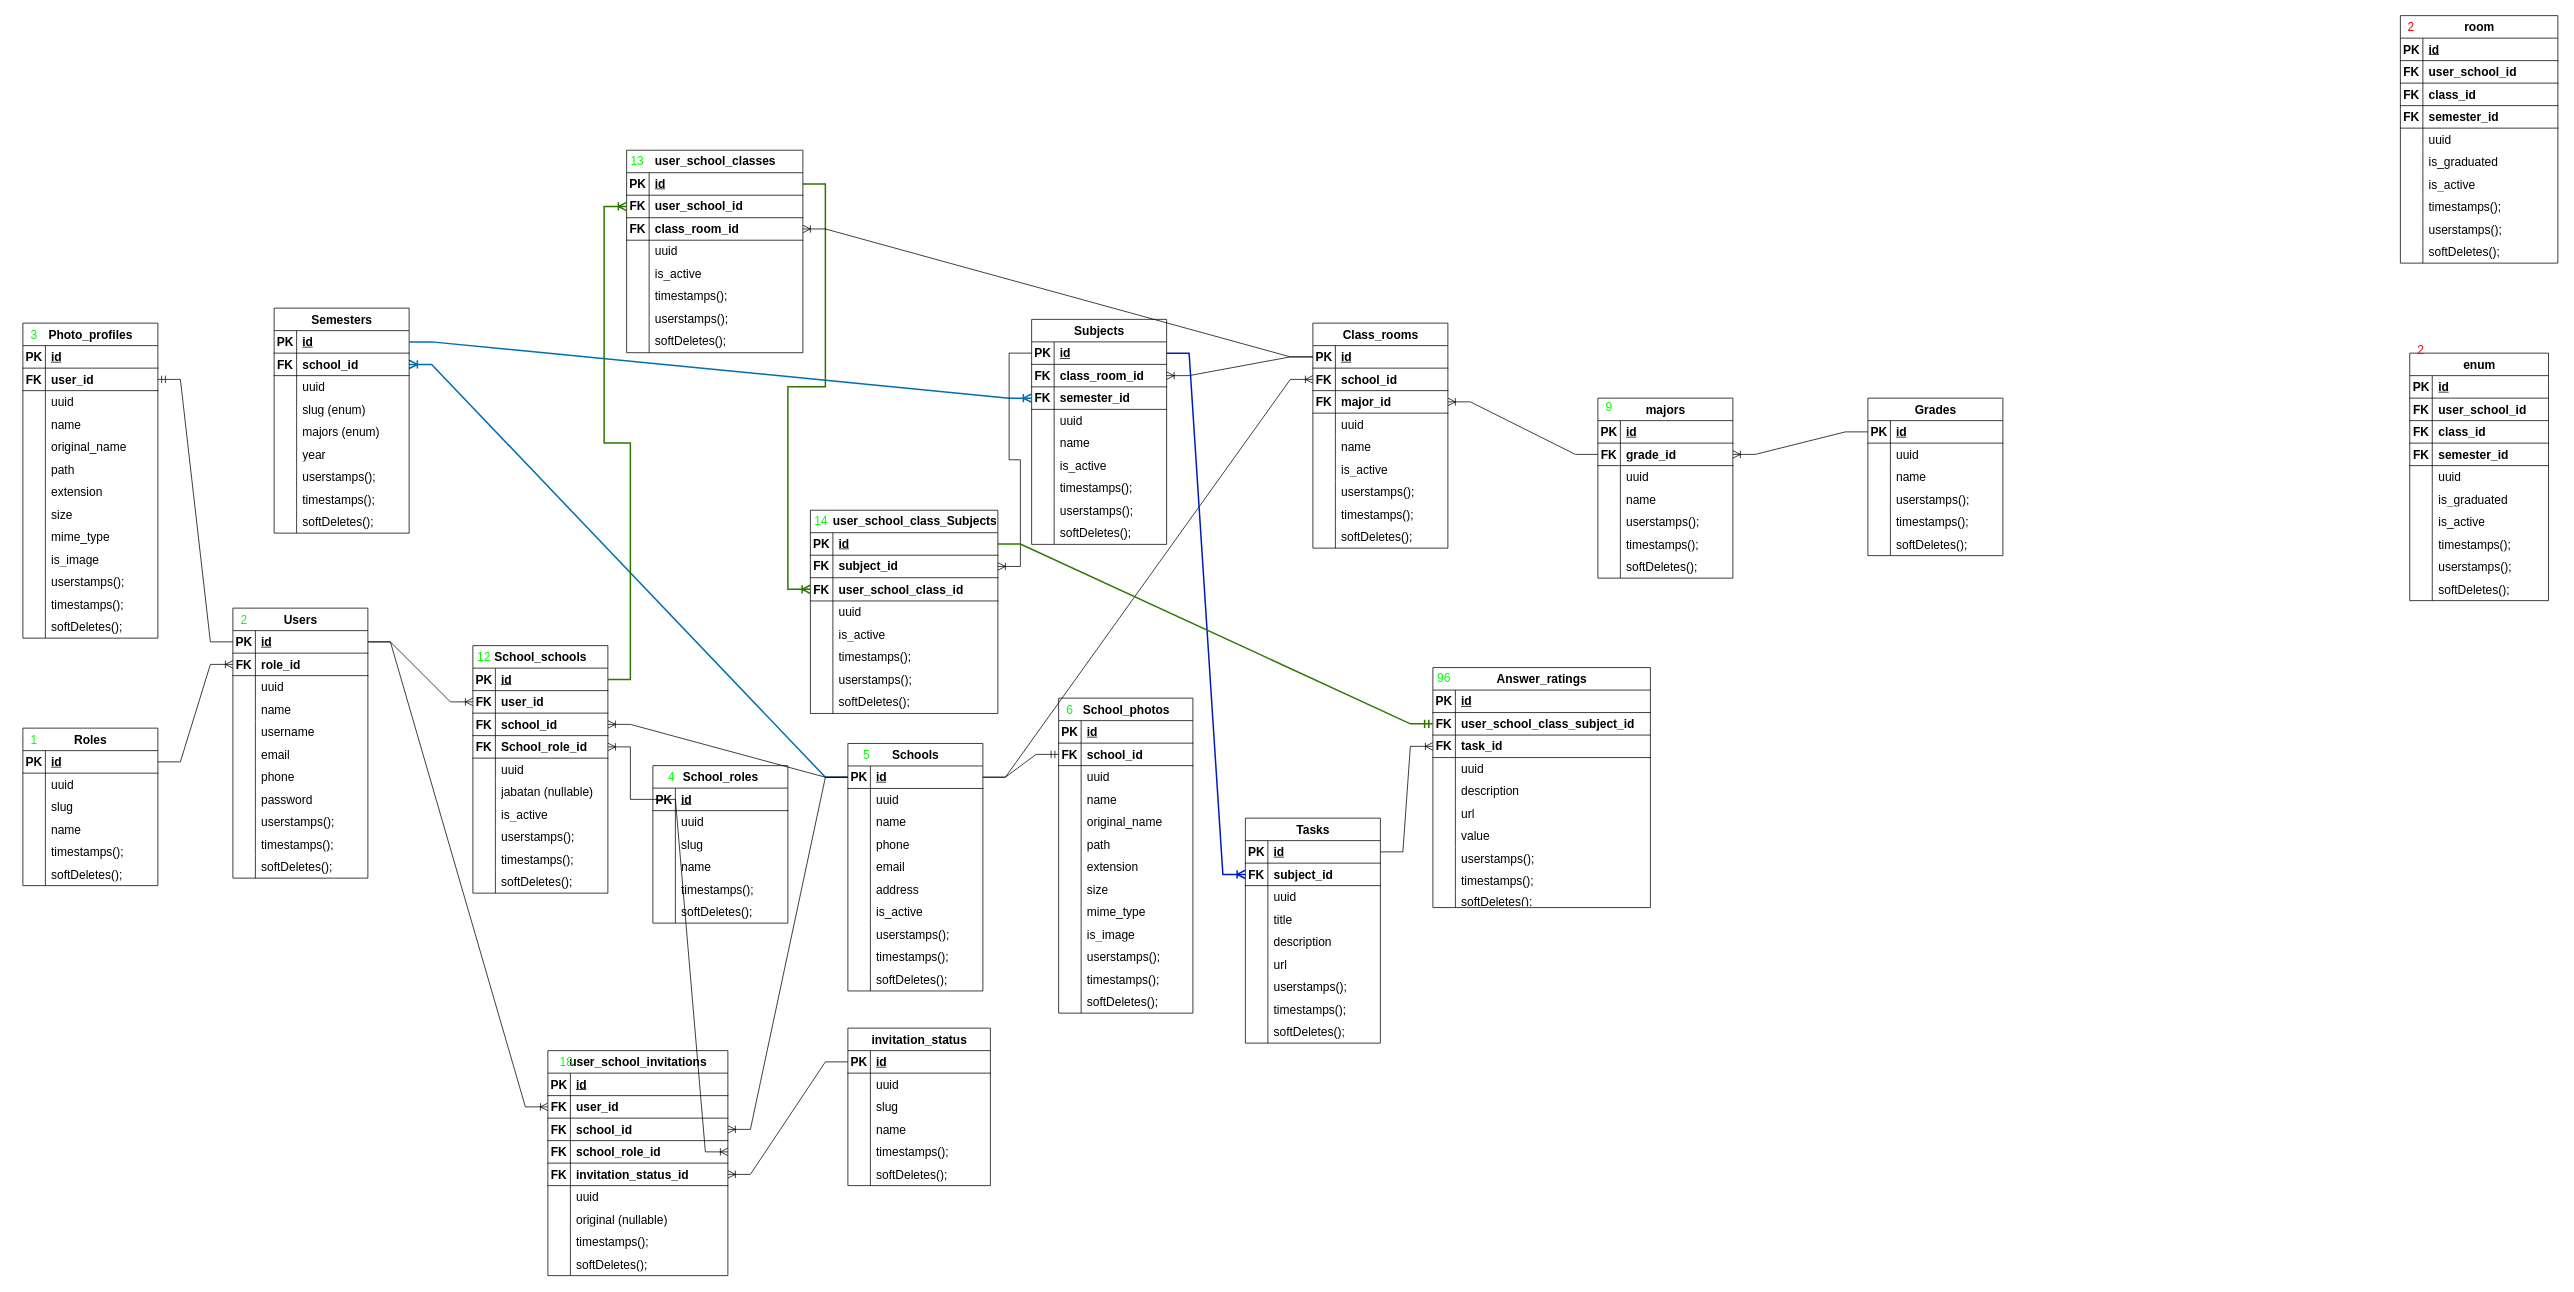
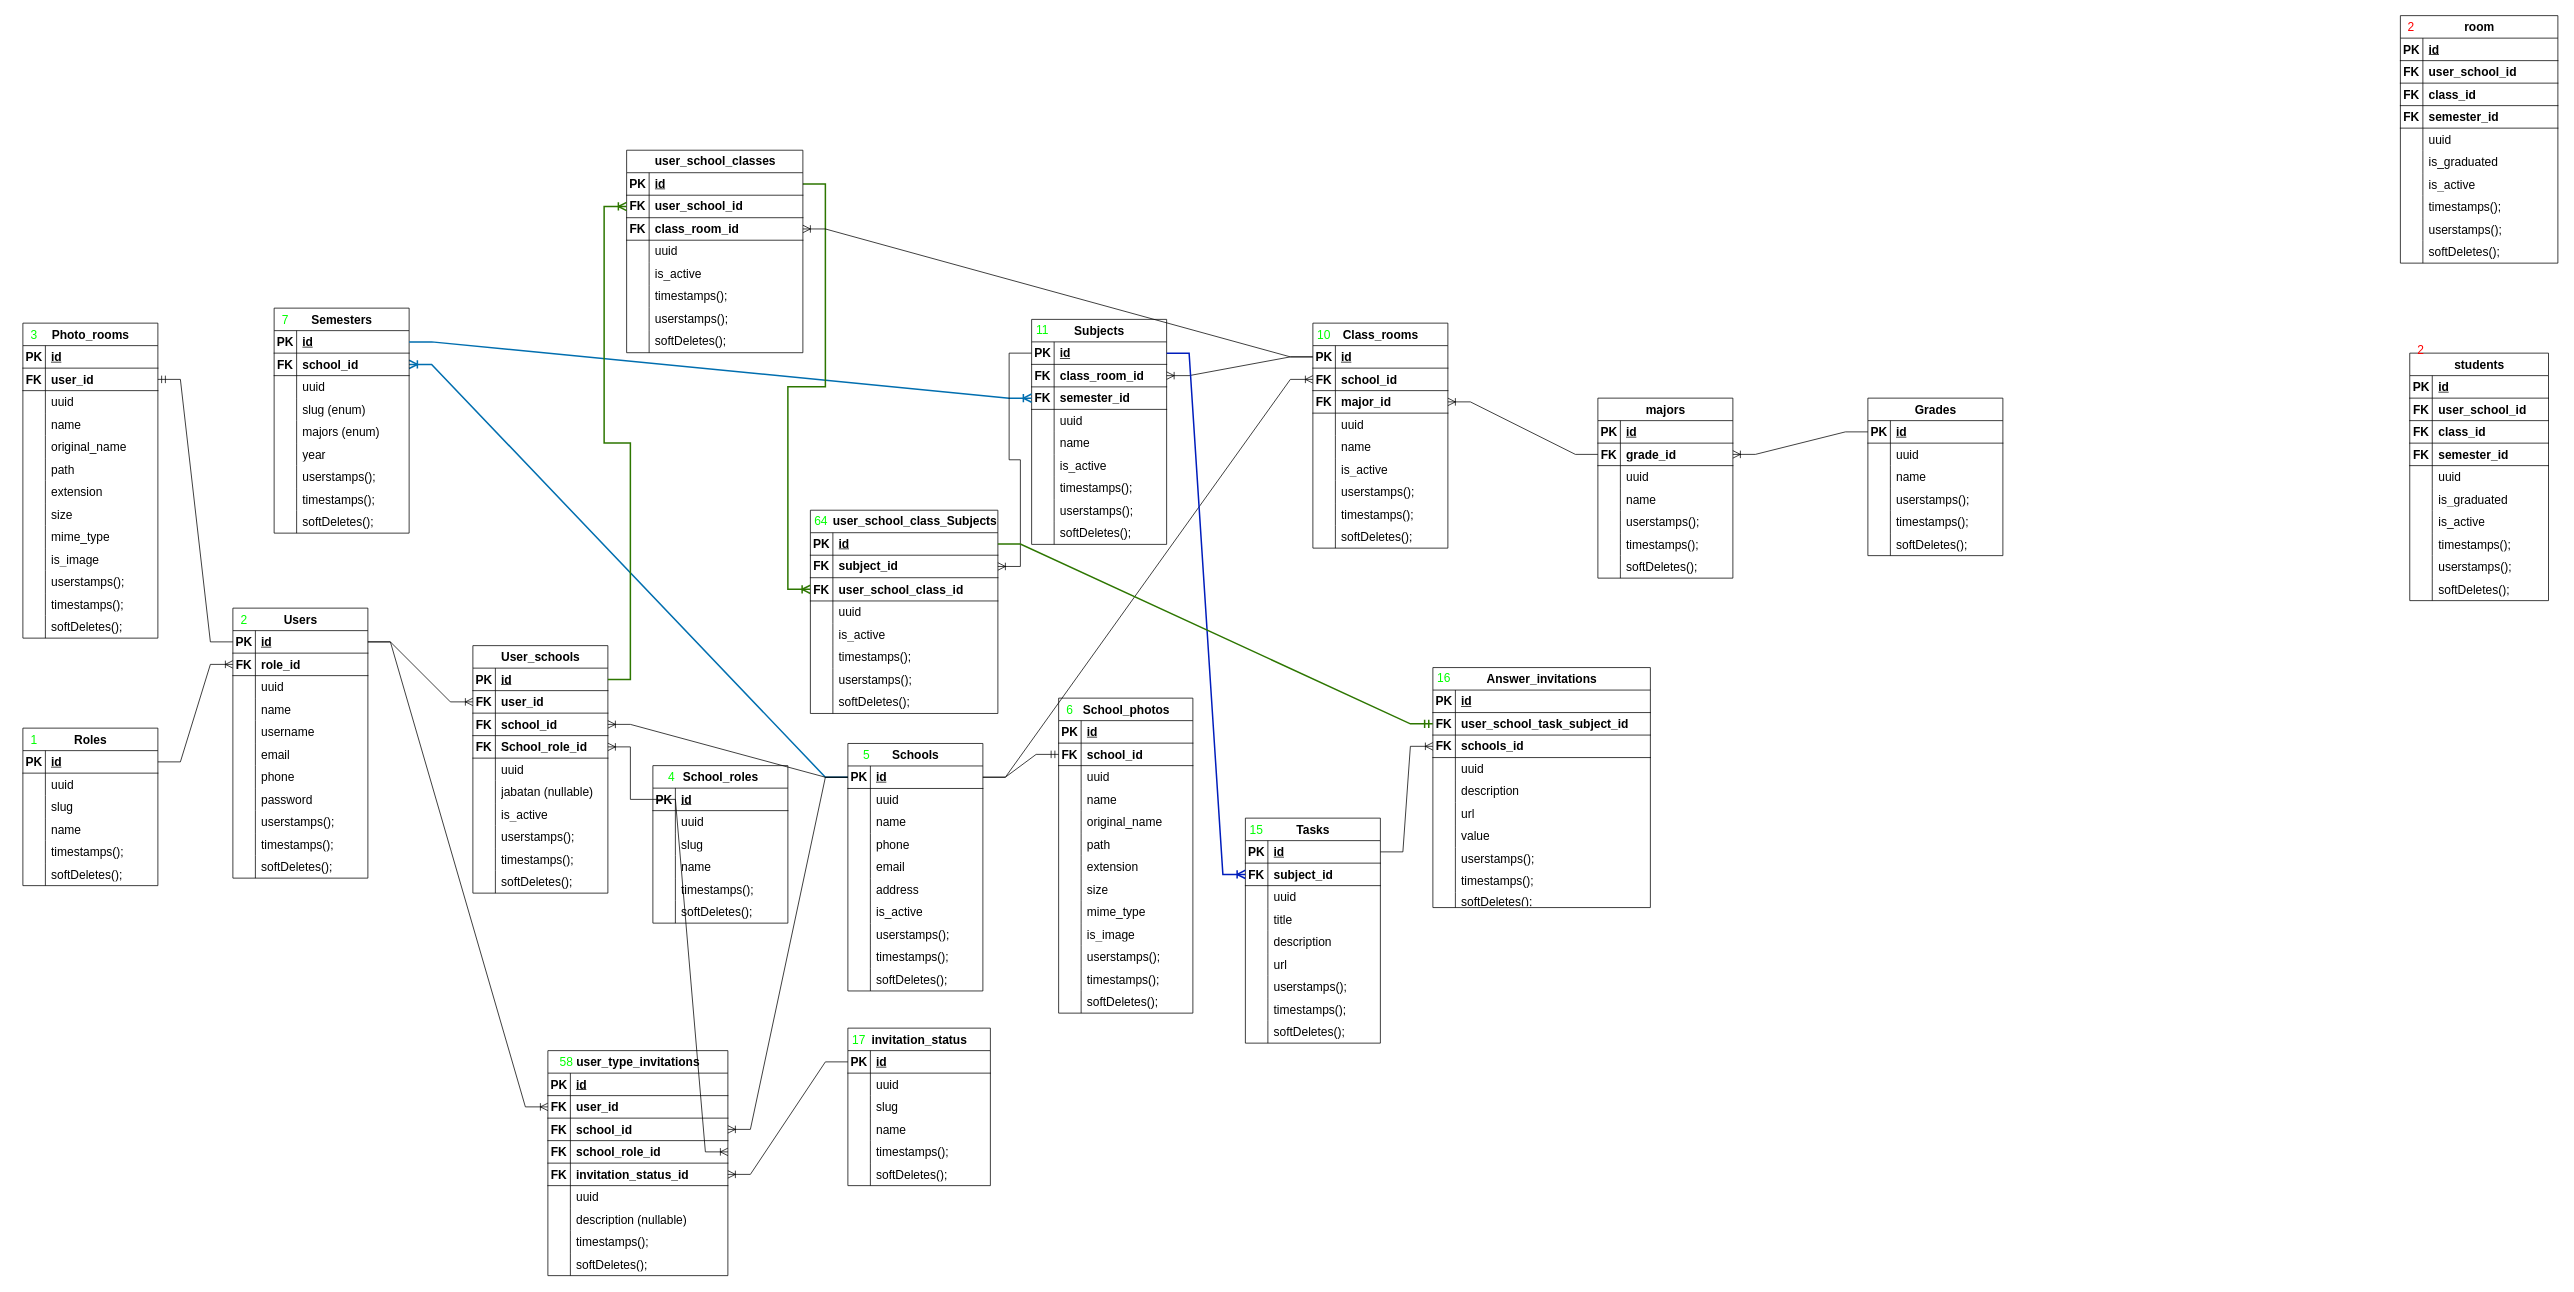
(637, 161) -> none
none -> (285, 319)
none -> (1042, 329)
(91, 334) -> (91, 334)
none -> (1324, 334)
(2480, 364) -> (2480, 364)
(1609, 407) -> none
(821, 521) -> (821, 521)
(484, 657) -> none
(541, 657) -> (541, 657)
(1444, 678) -> (1444, 678)
(1542, 678) -> (1542, 678)
(1551, 723) -> (1549, 723)
(1483, 746) -> (1492, 746)
none -> (1257, 829)
none -> (859, 1039)
(567, 1062) -> (567, 1062)
(638, 1062) -> (638, 1062)
(629, 1219) -> (641, 1219)
